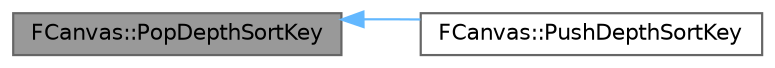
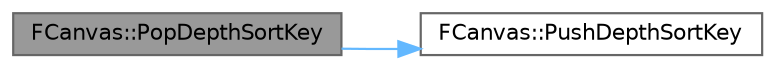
(392, 19) -> (370, 49)
